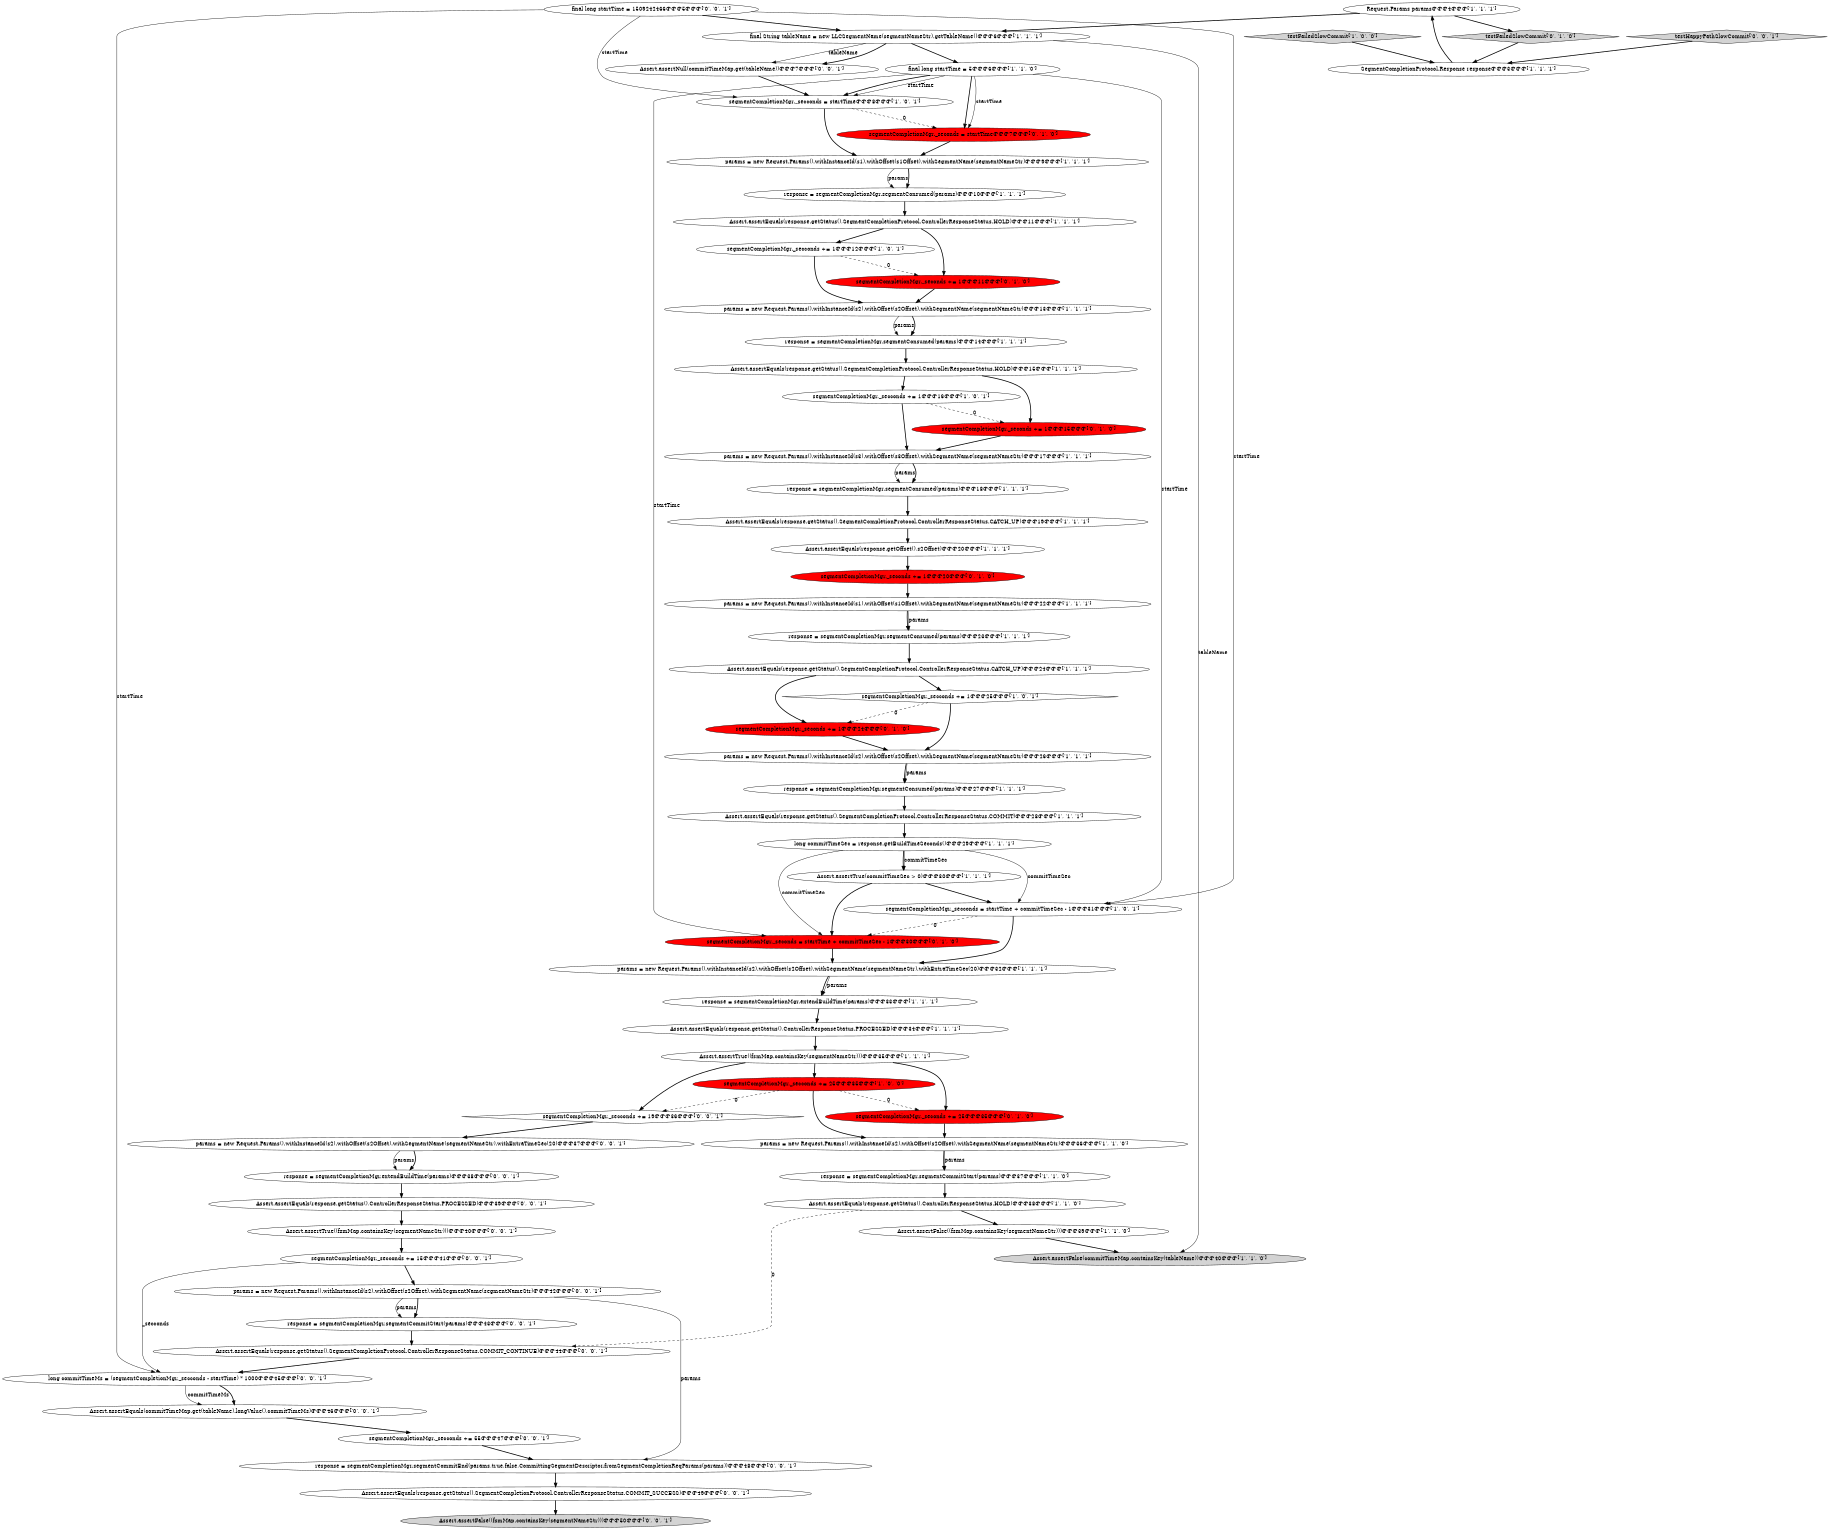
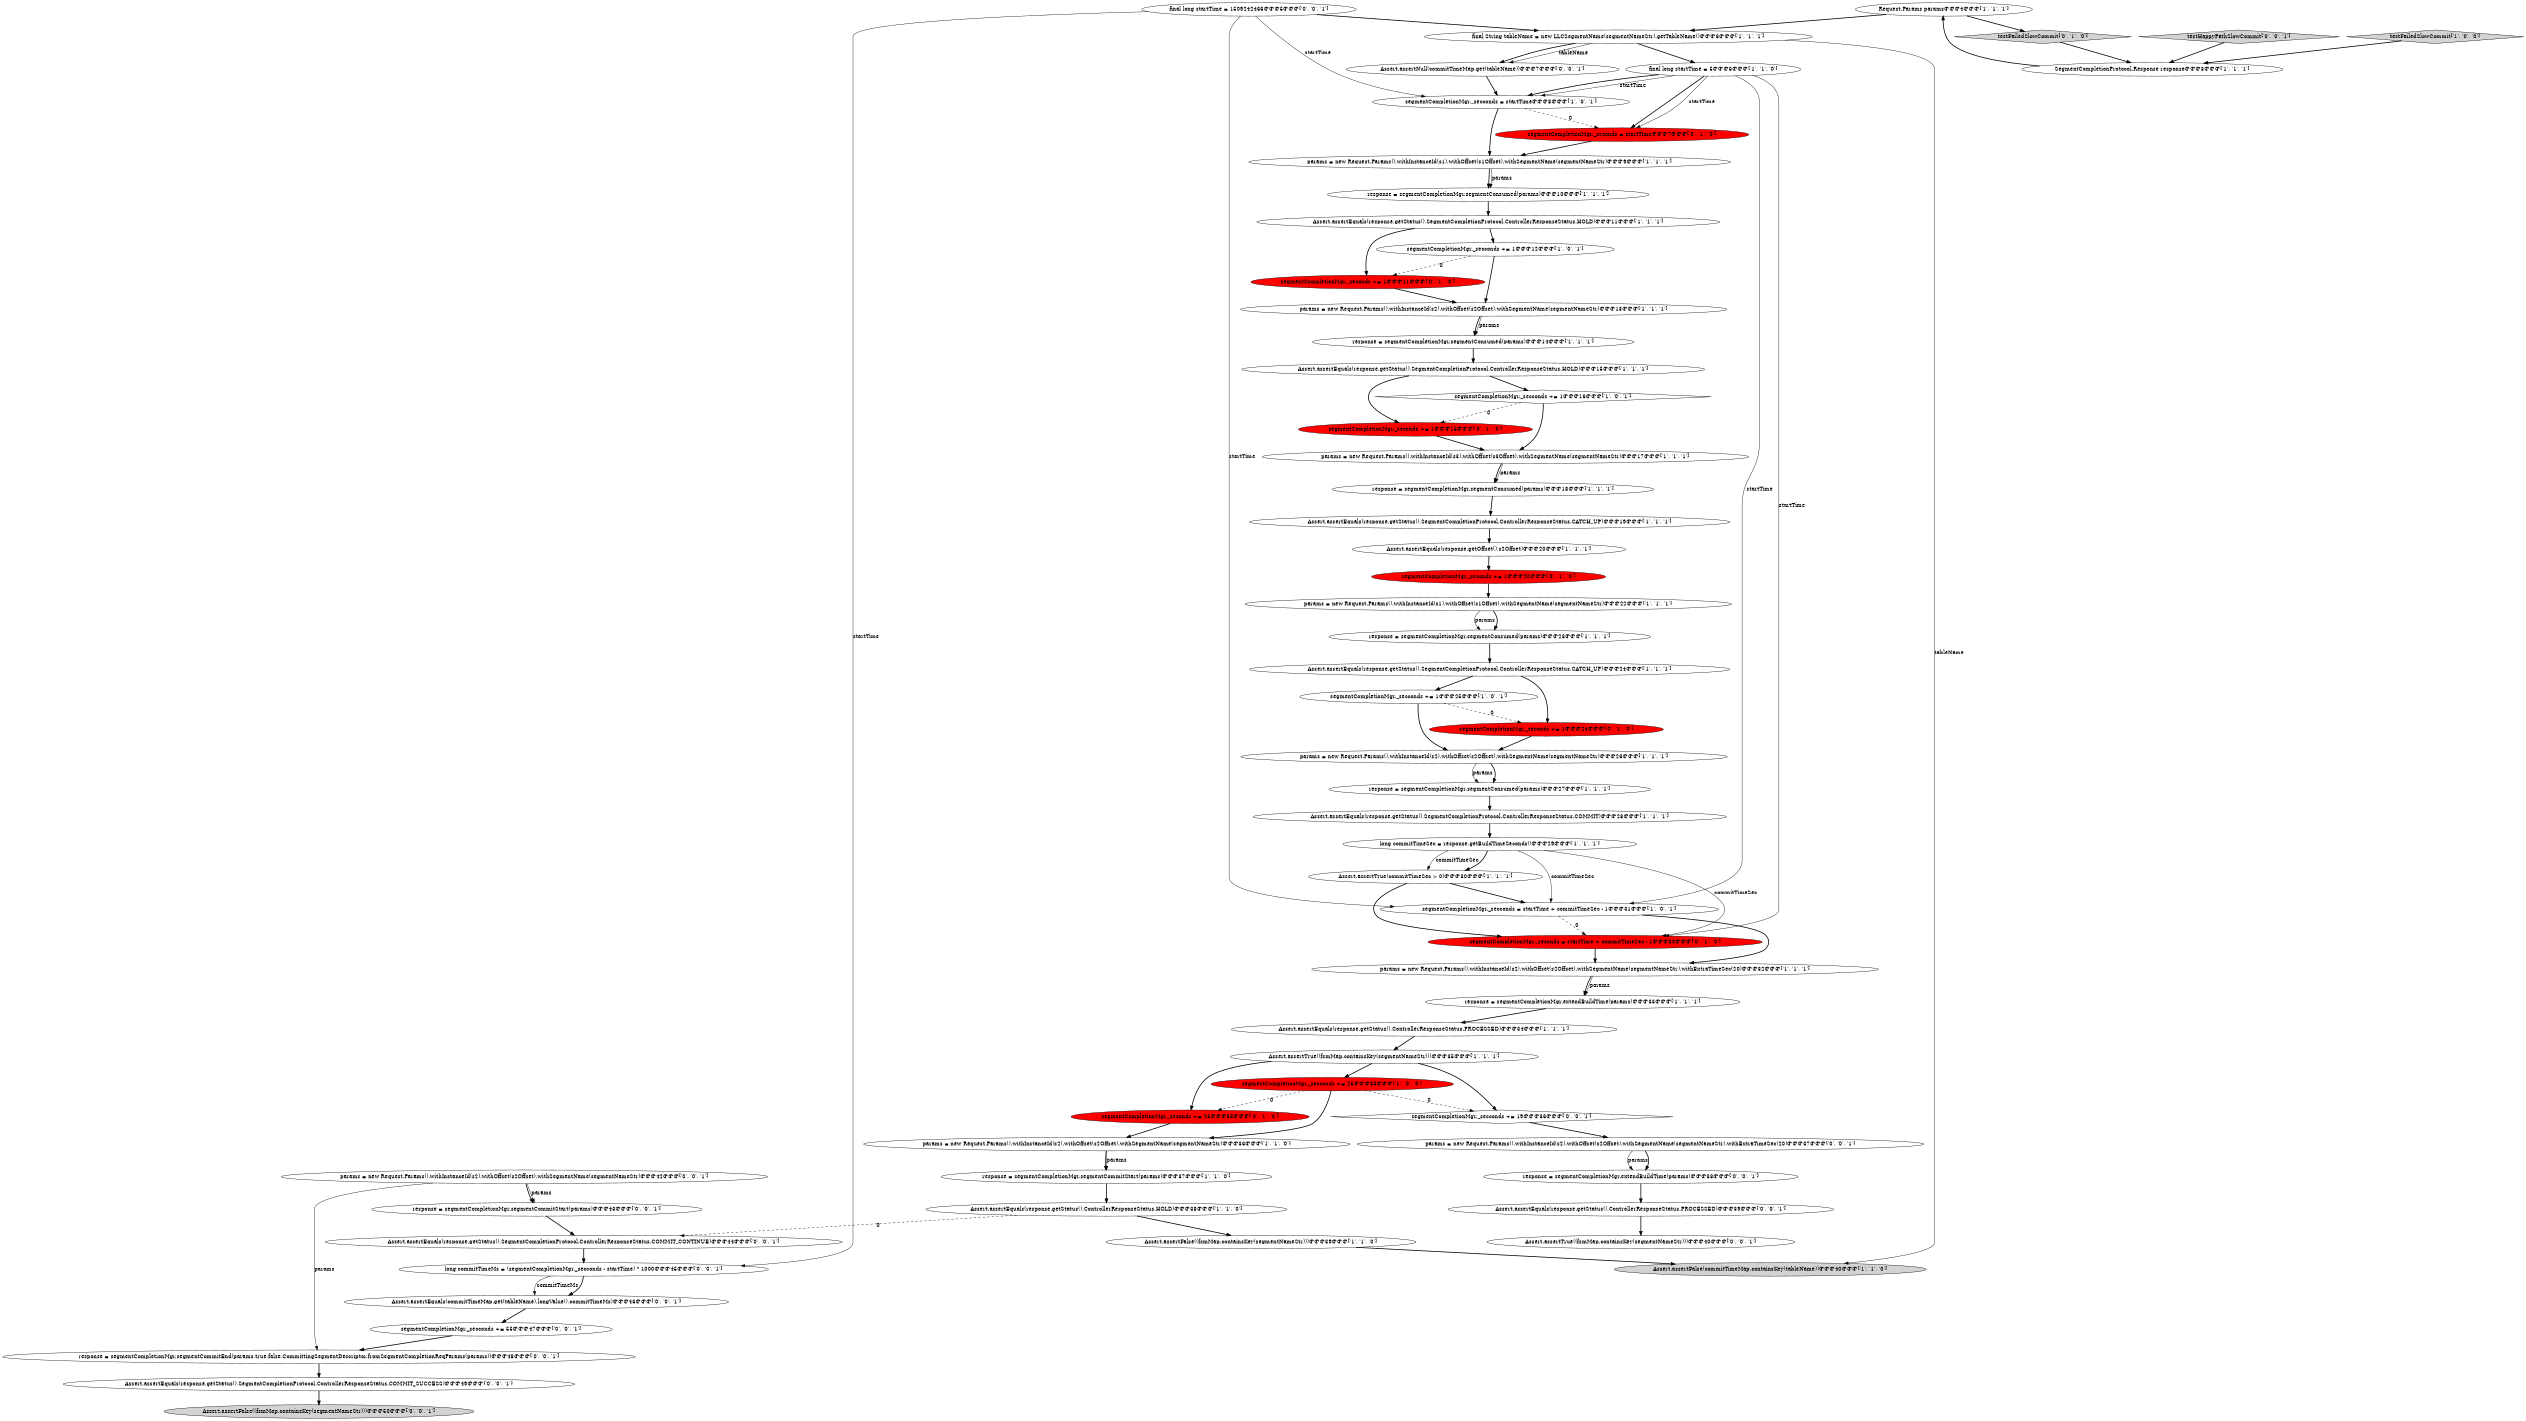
(901, 397) -> (1543, 397)
(950, 697) -> (1419, 697)
(402, 1259) -> none
